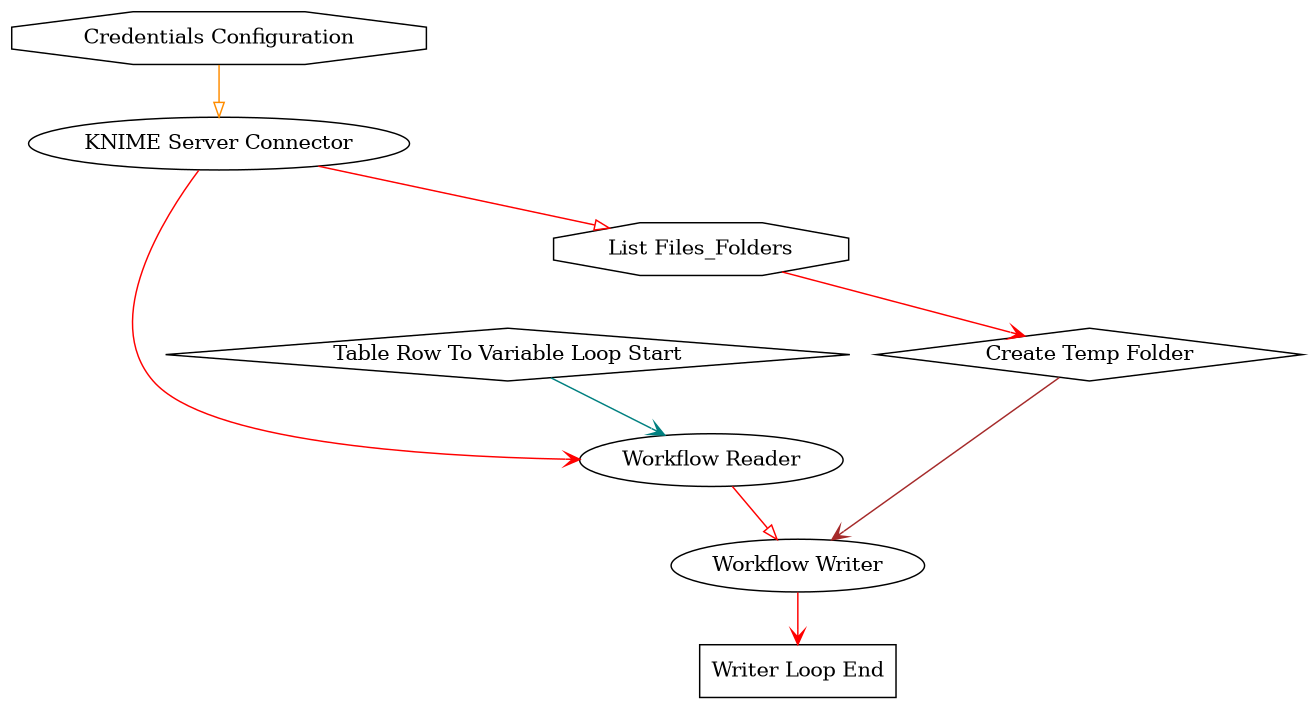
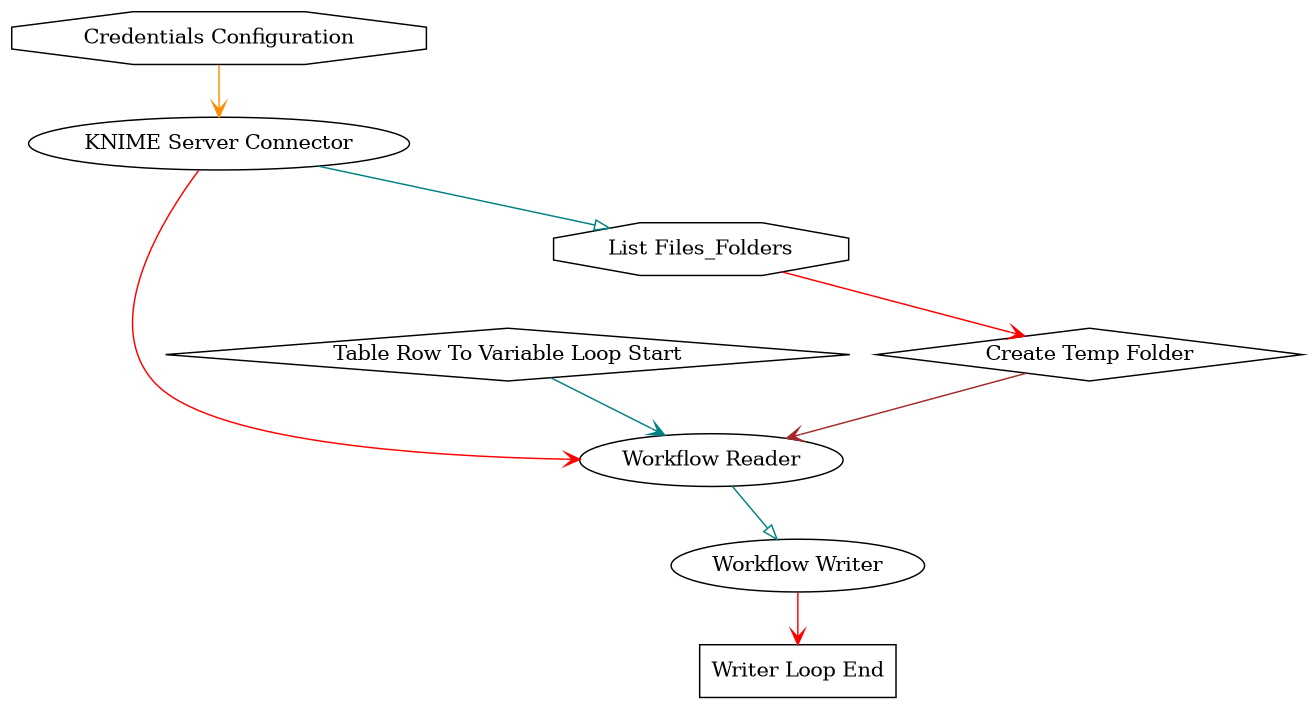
(219, 84) -> (219, 84)
(457, 196) -> (457, 196)
(952, 454) -> (914, 404)
(750, 507) -> (750, 507)
